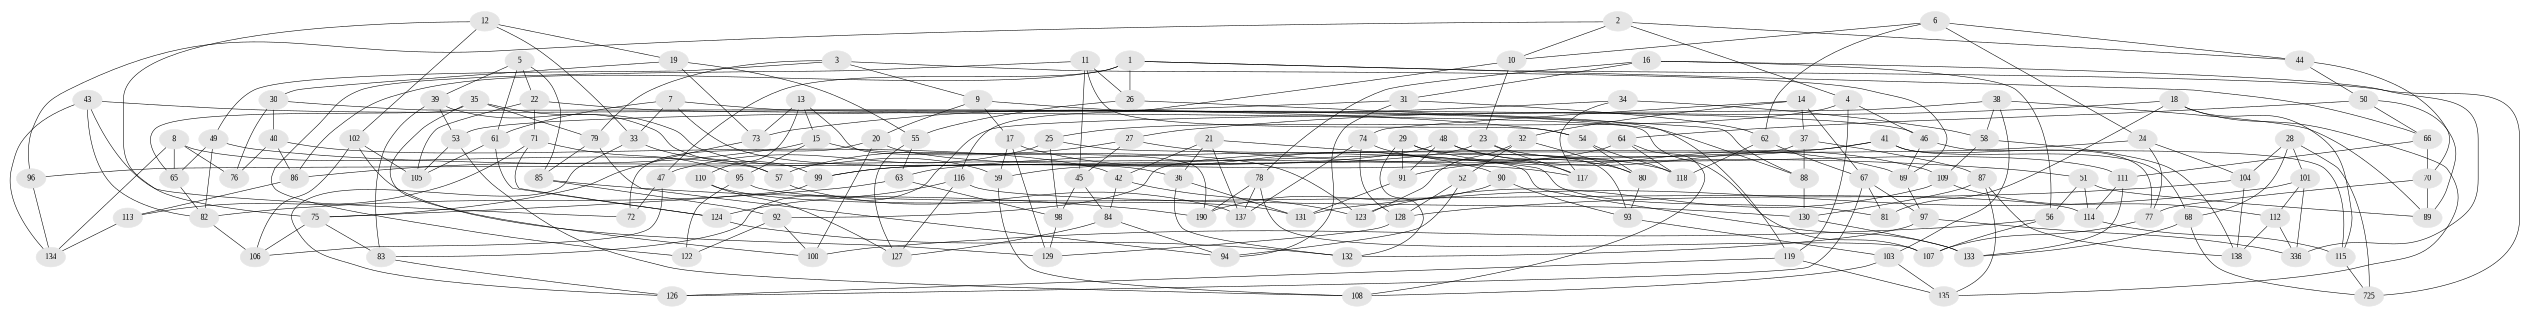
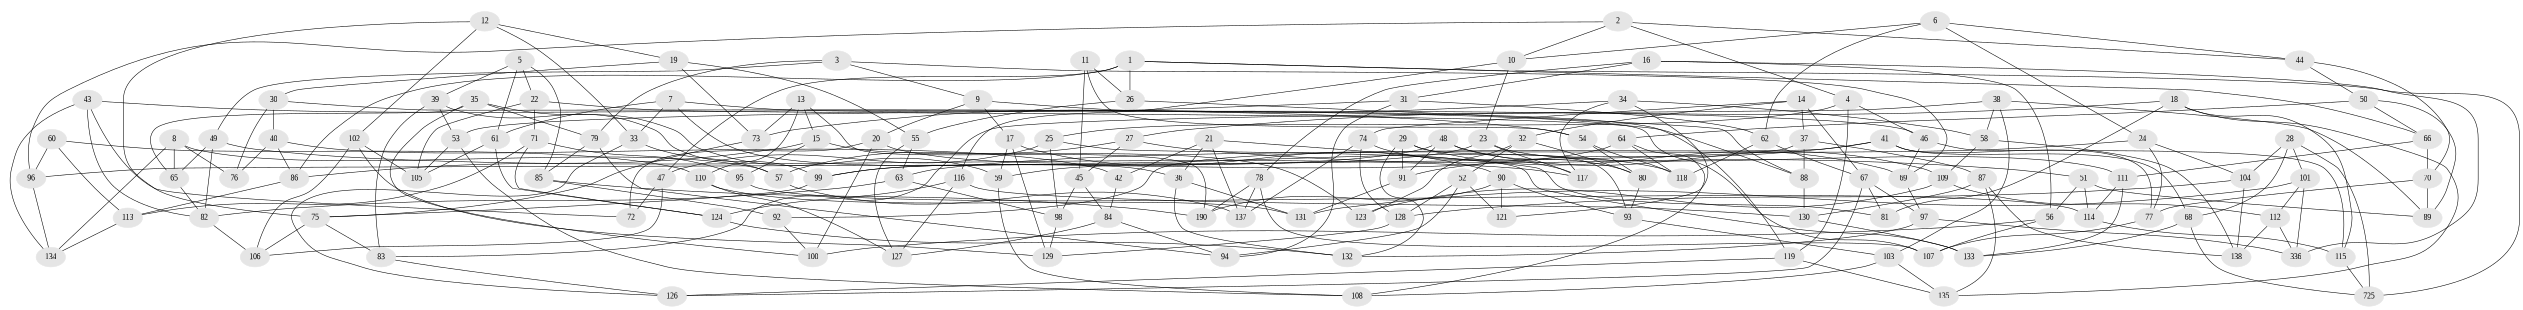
none -> (52, 139)
(1218, 196) -> none
none -> (1502, 218)
(687, 257) -> none
